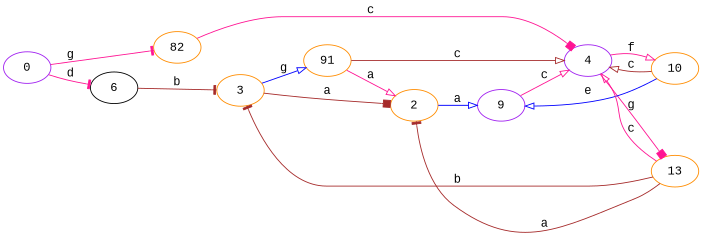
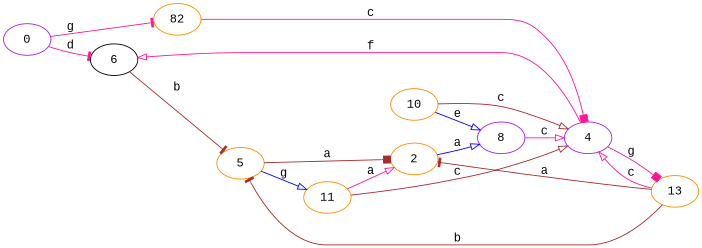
(628, 54) -> (379, 53)
(327, 61) -> (327, 198)
(241, 90) -> (241, 163)
(501, 105) -> (501, 138)
